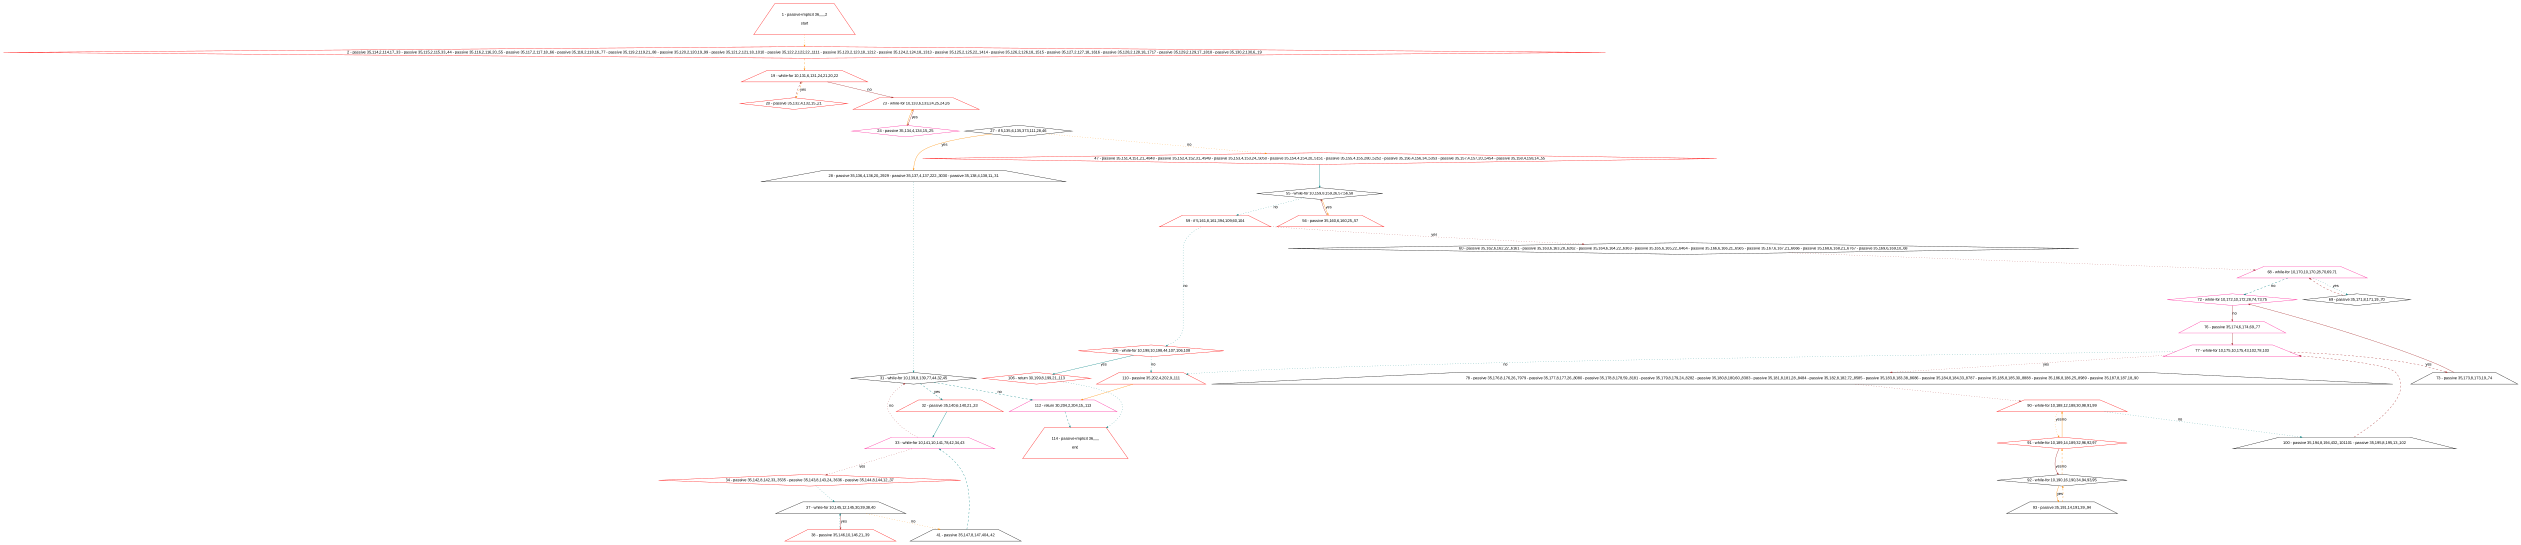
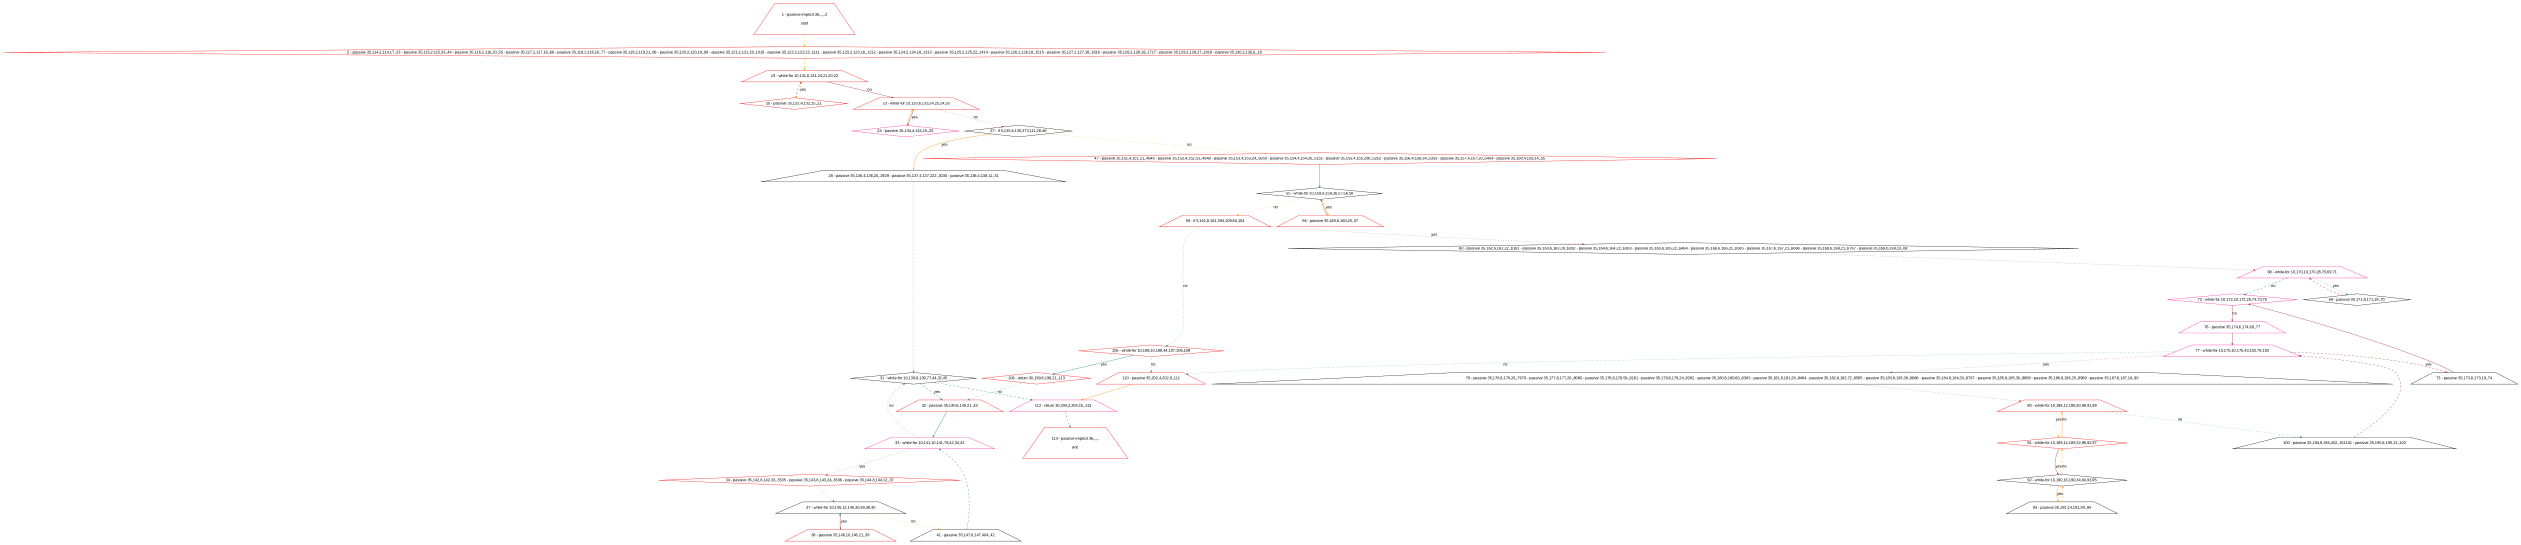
none -> (970, 118)
(1271, 206) -> (1271, 206)
(1103, 391) -> (996, 391)
